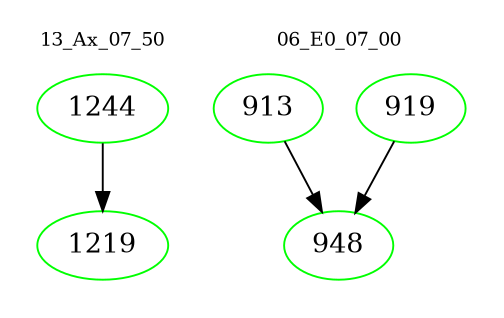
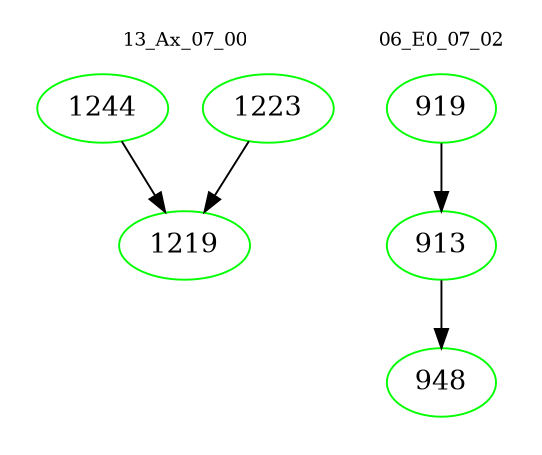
(103, 41) -> (186, 41)
(340, 41) -> (441, 41)
none -> (268, 108)
(379, 168) -> (441, 168)
